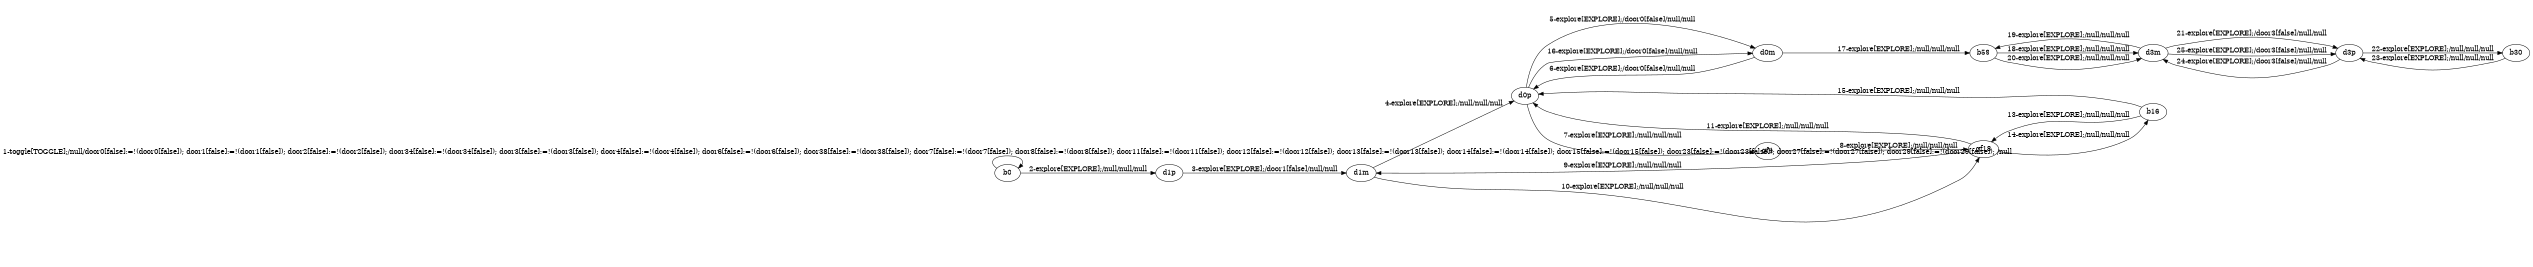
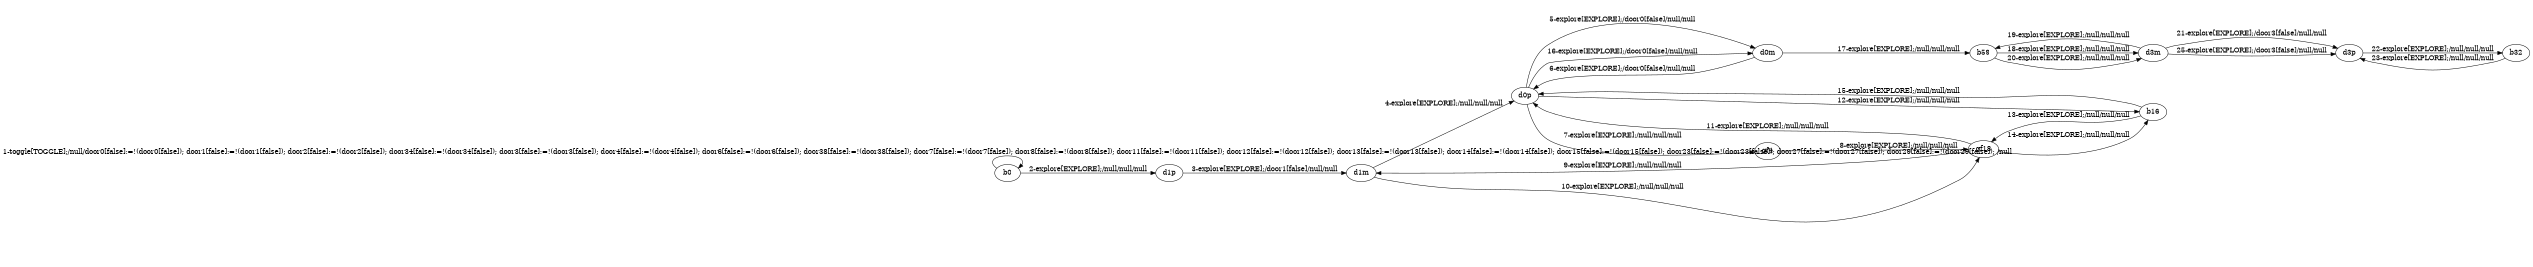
(2516, 53) -> (2516, 53)
(2254, 78) -> none
none -> (1837, 104)
